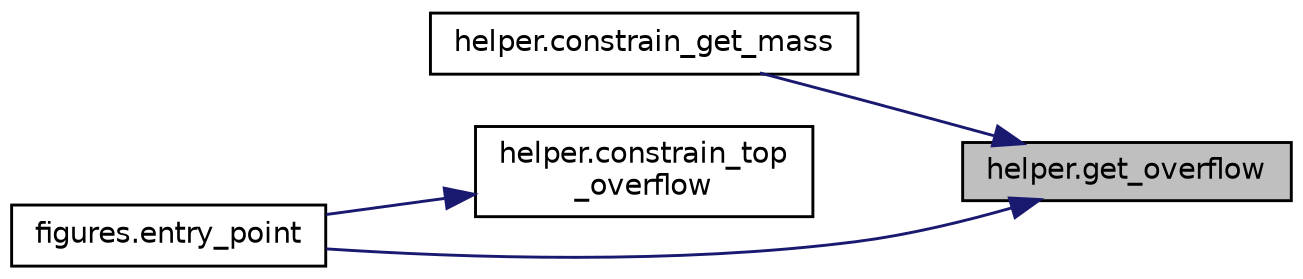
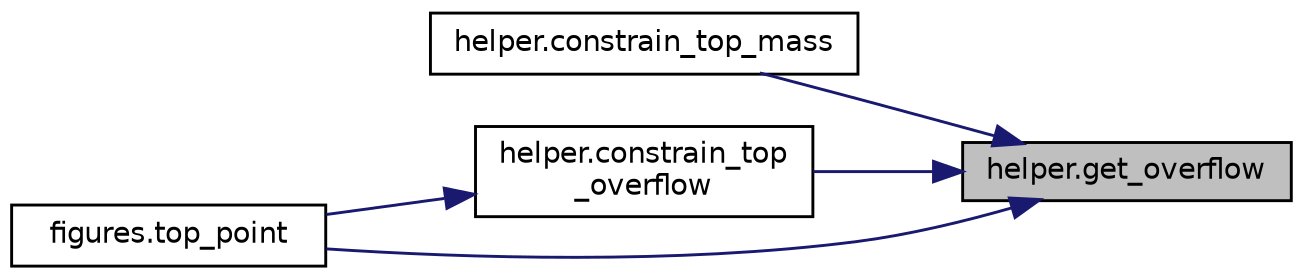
(644, 44) -> (644, 44)
none -> (873, 172)
(169, 236) -> (169, 236)
